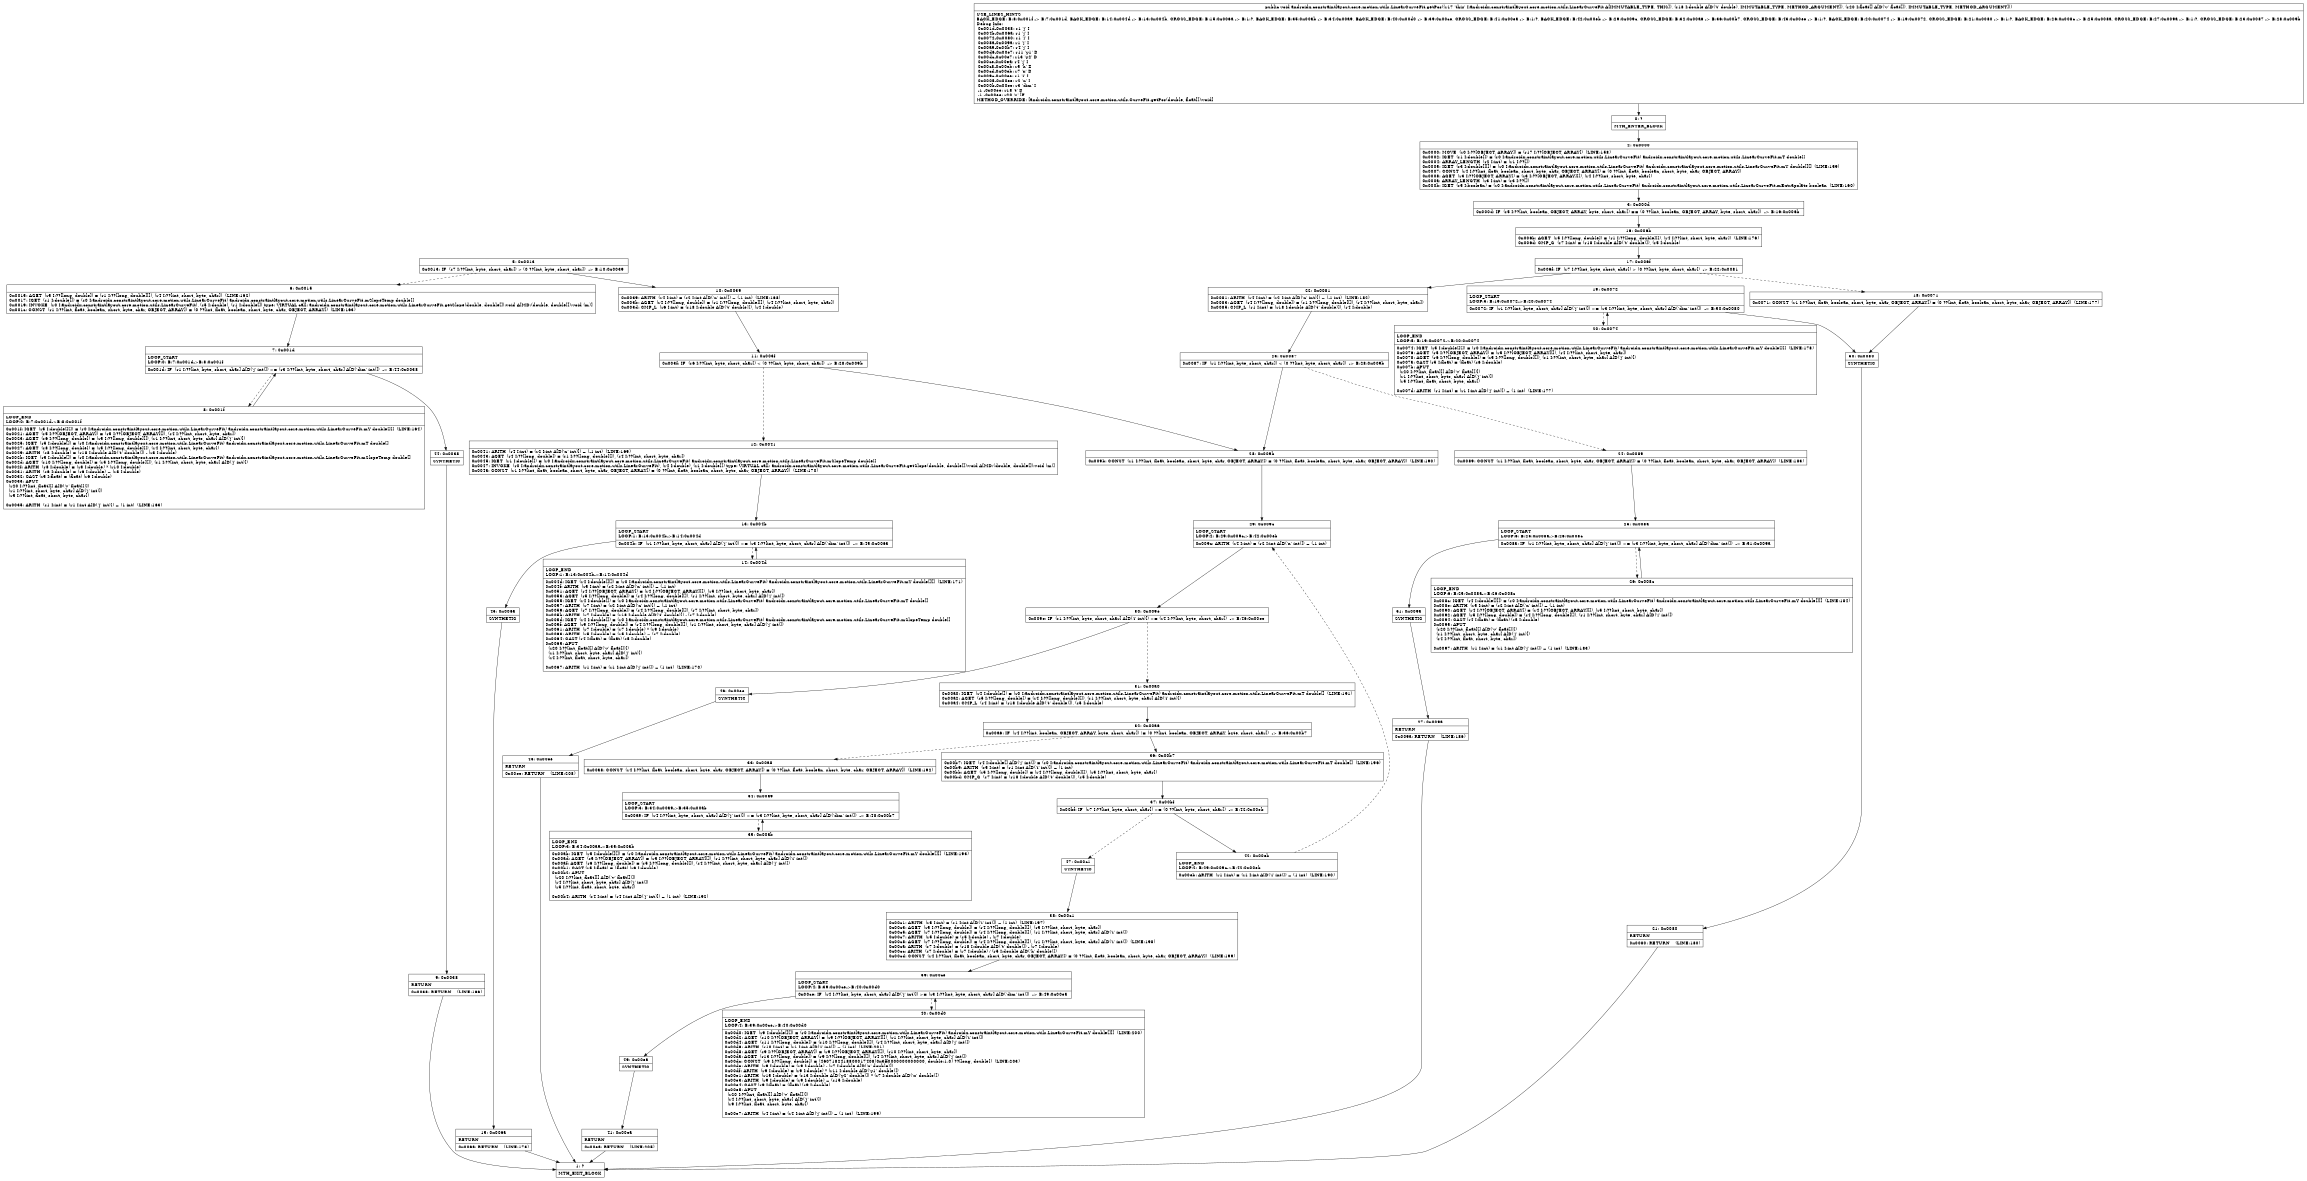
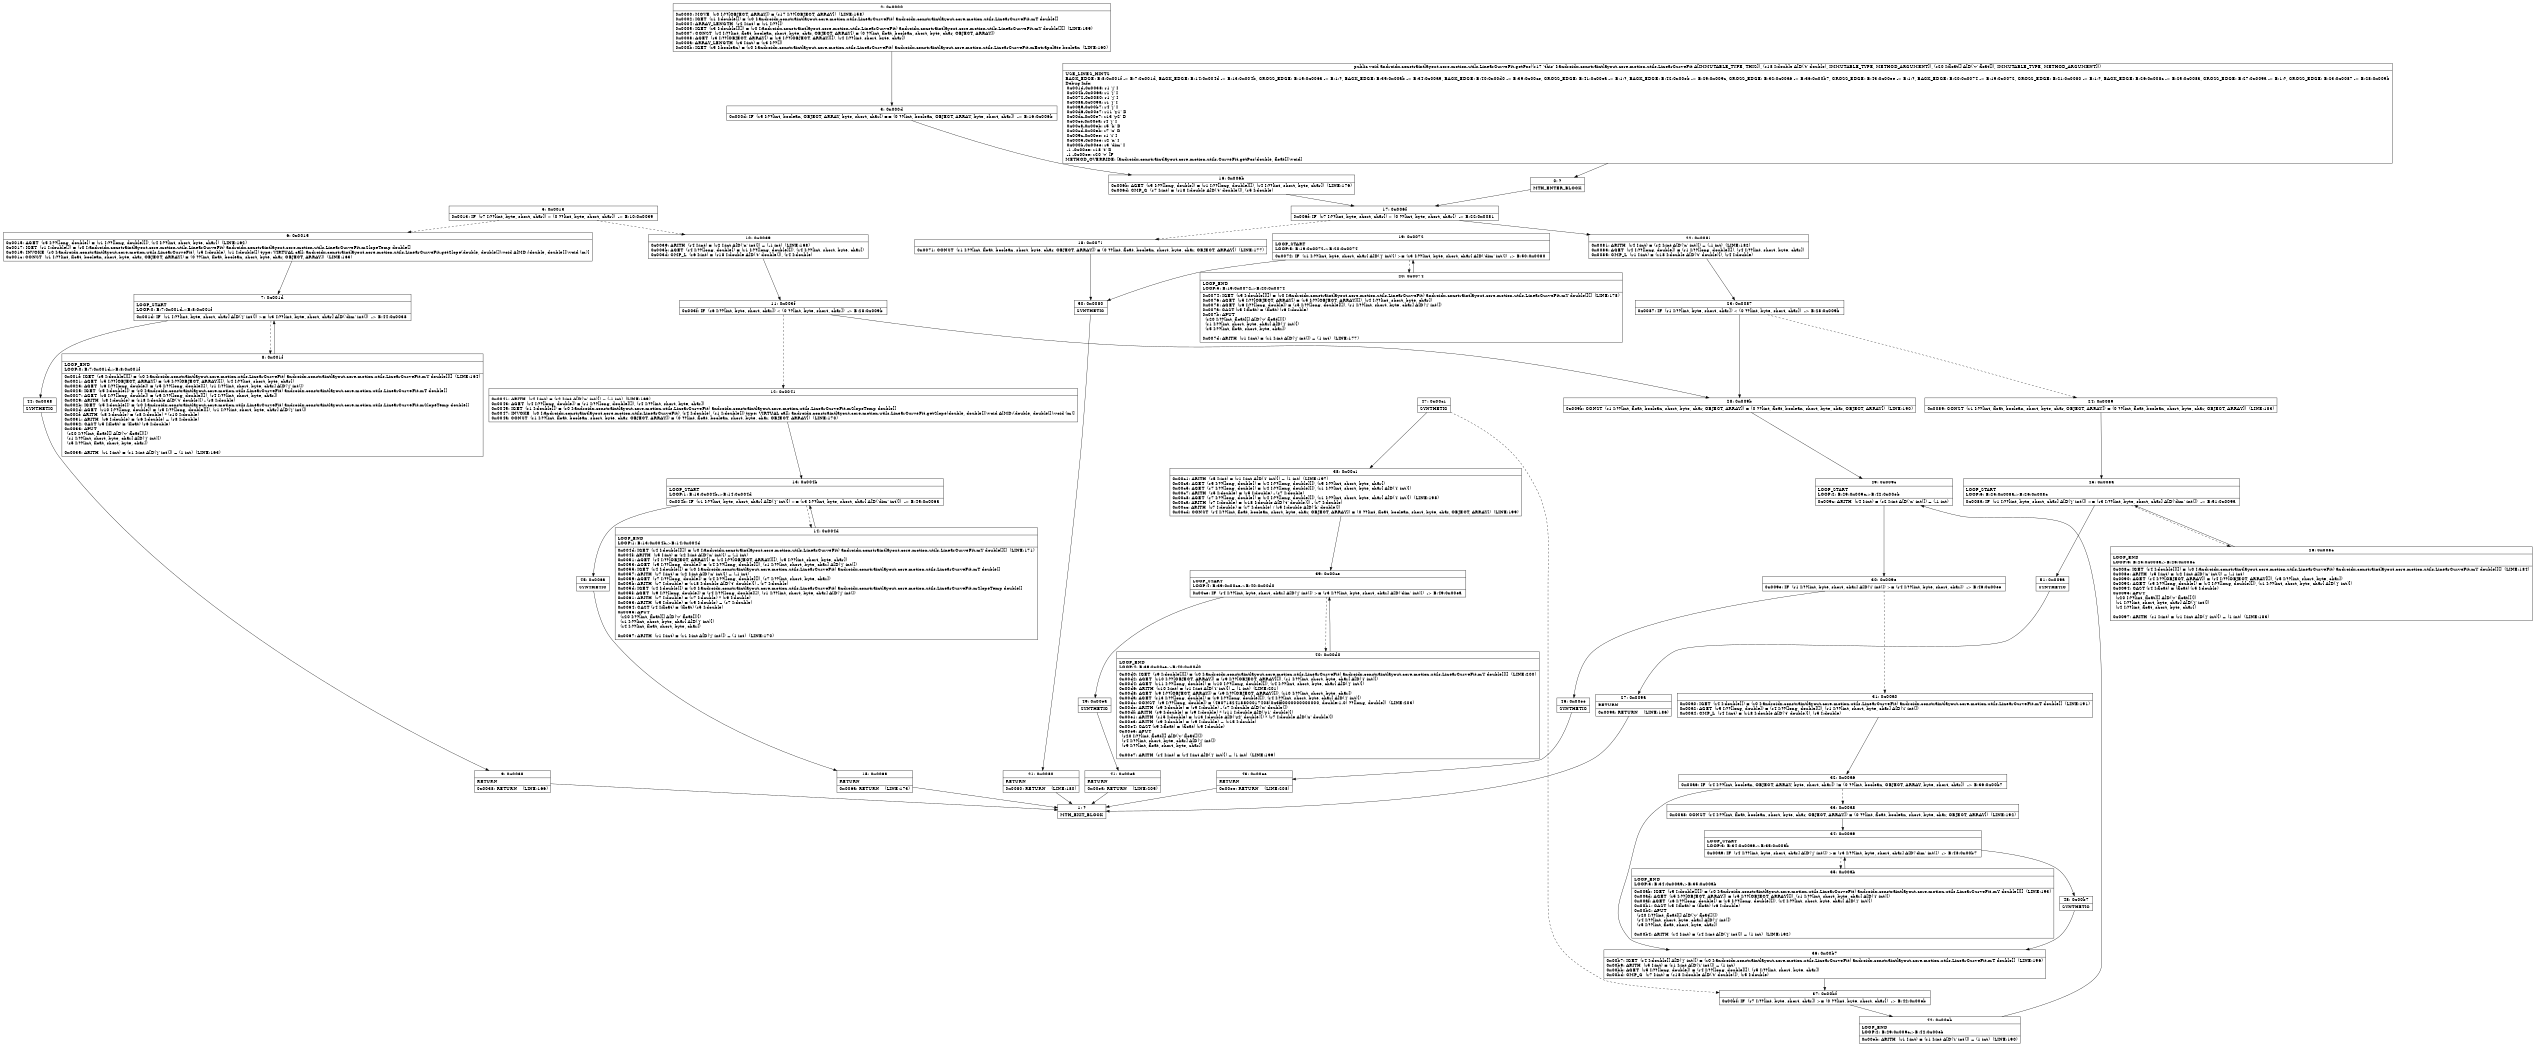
(1639, 134) -> (1485, 198)
(610, 280) -> (639, 227)
(1375, 711) -> (2102, 726)
(1122, 835) -> (1548, 744)
none -> (2076, 903)
